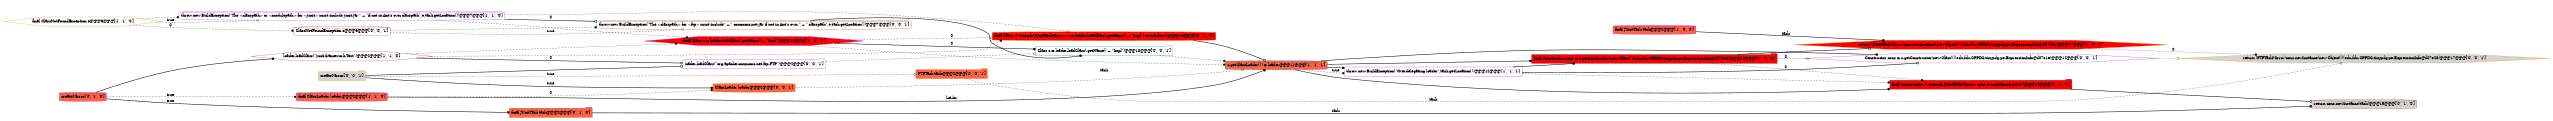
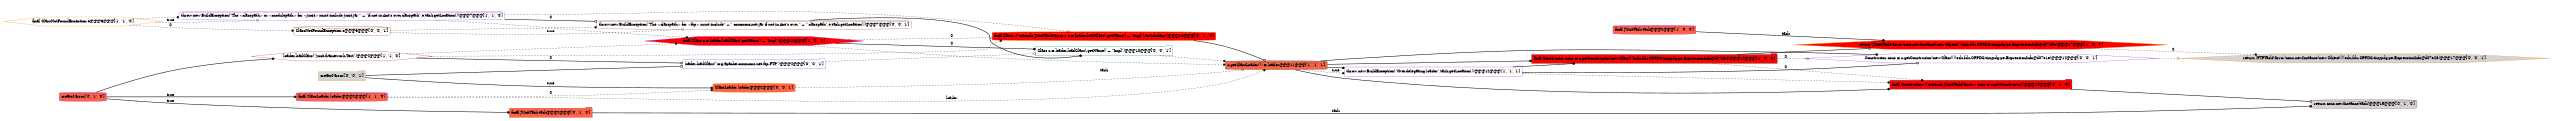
(952, 74) -> none
(200, 97) -> (200, 97)
(827, 101) -> (827, 101)
